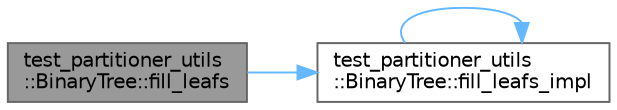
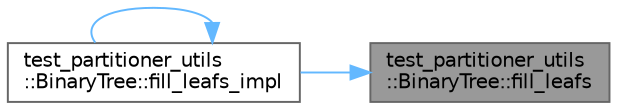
(272, 73) -> (325, 73)
